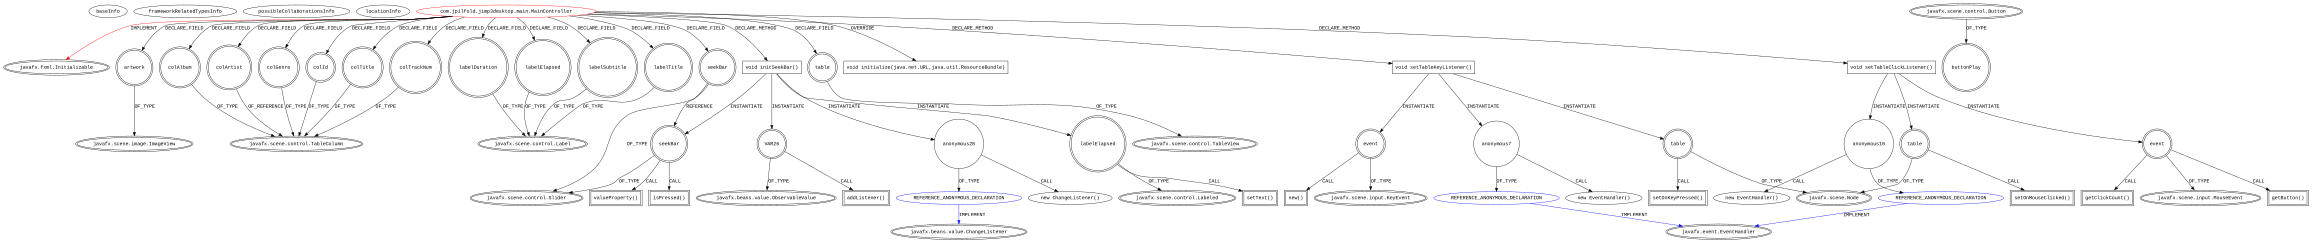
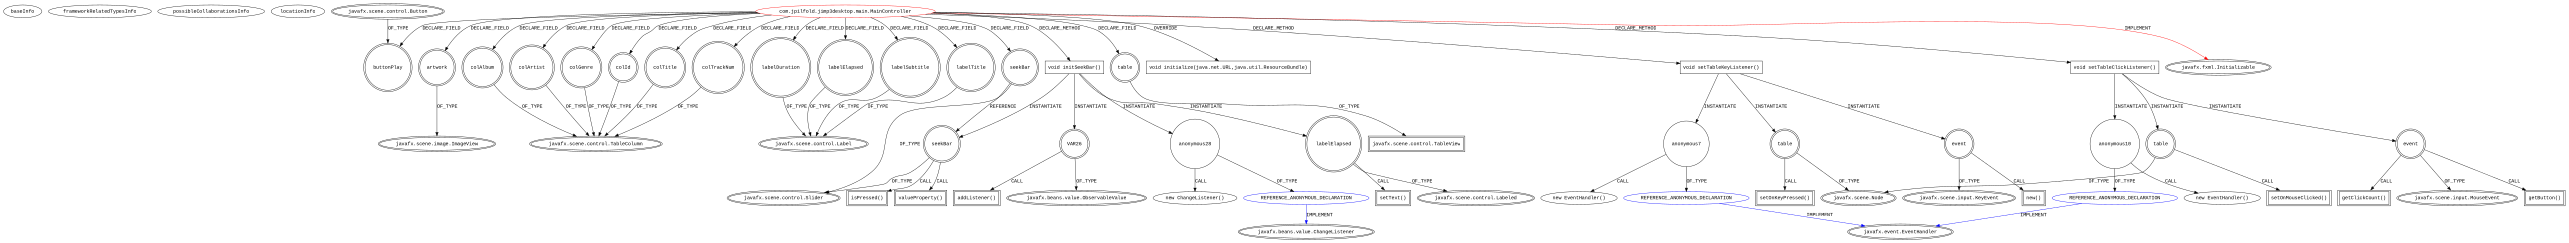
none -> (486, 20)
(266, 107) -> (576, 107)
(1195, 144) -> (1416, 144)
